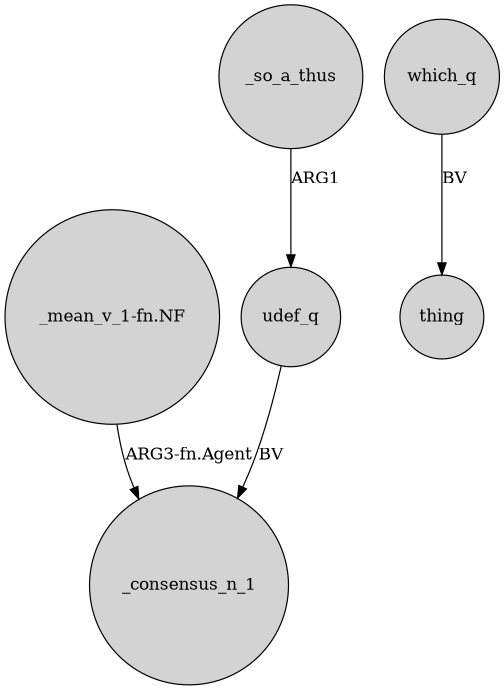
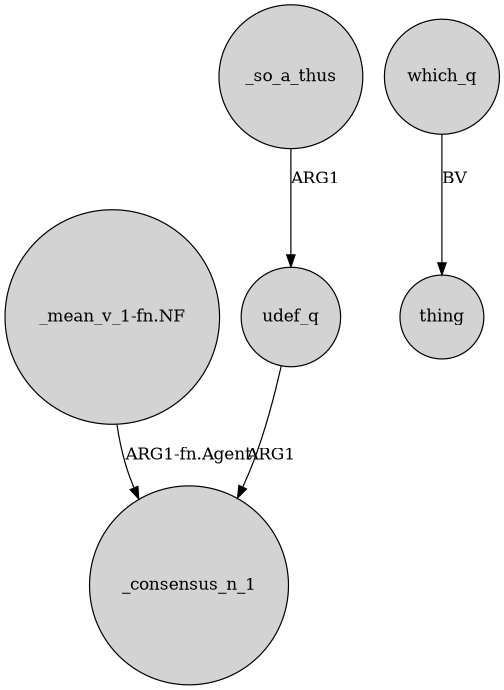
(189, 455) -> (189, 455)
(271, 455) -> (271, 455)
